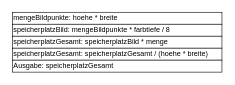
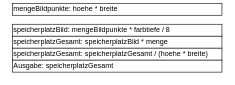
(117, 18) -> (117, 9)
